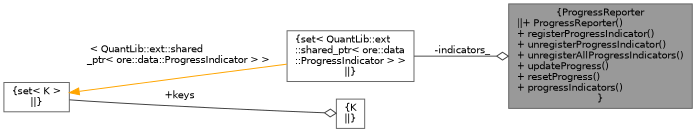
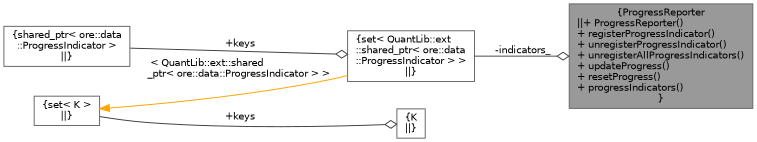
none -> (67, 46)
